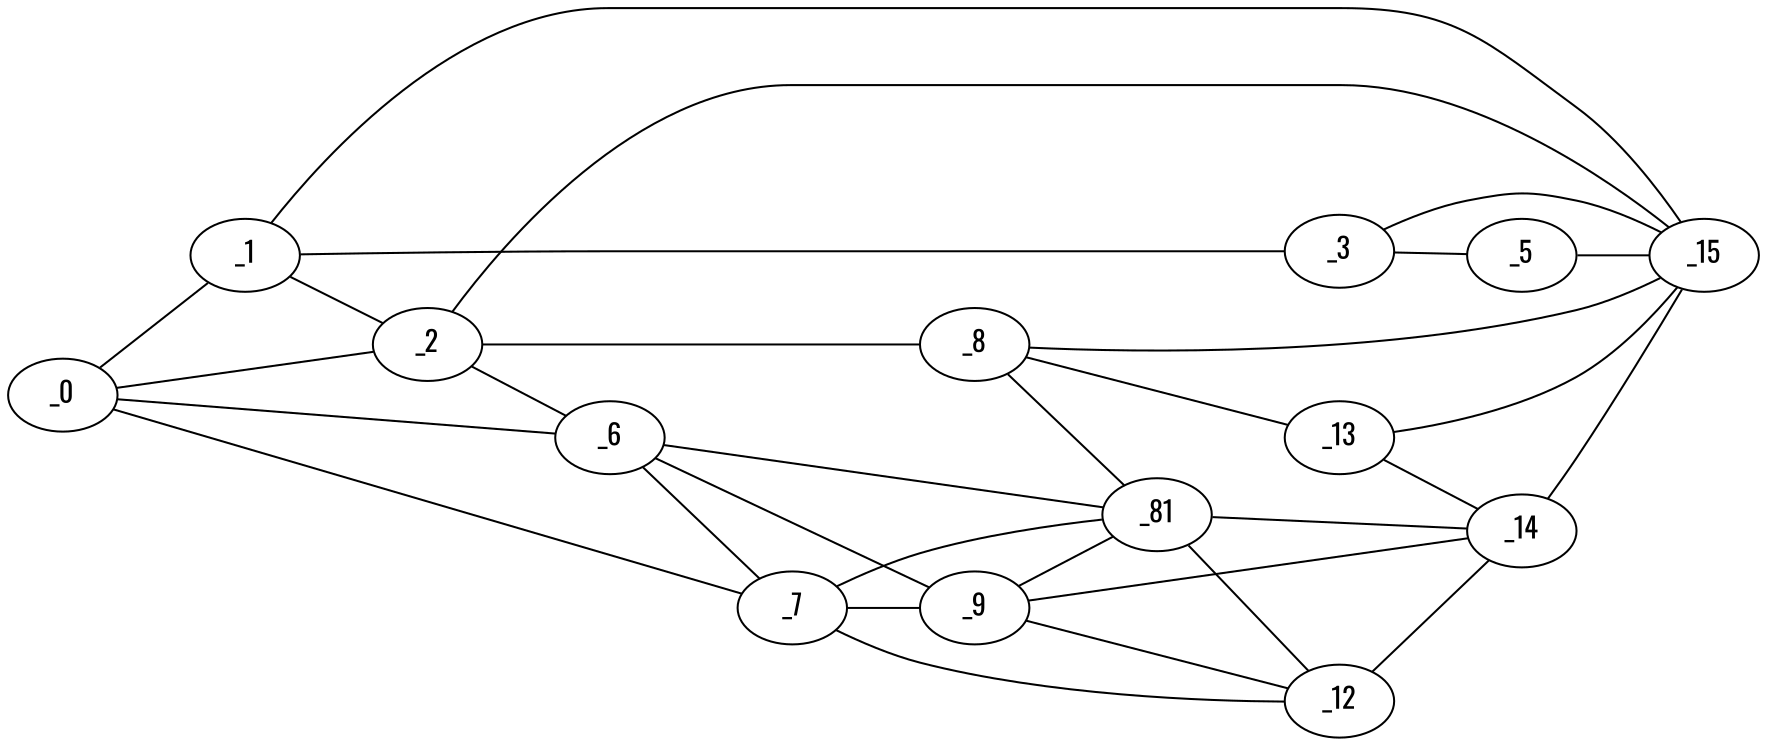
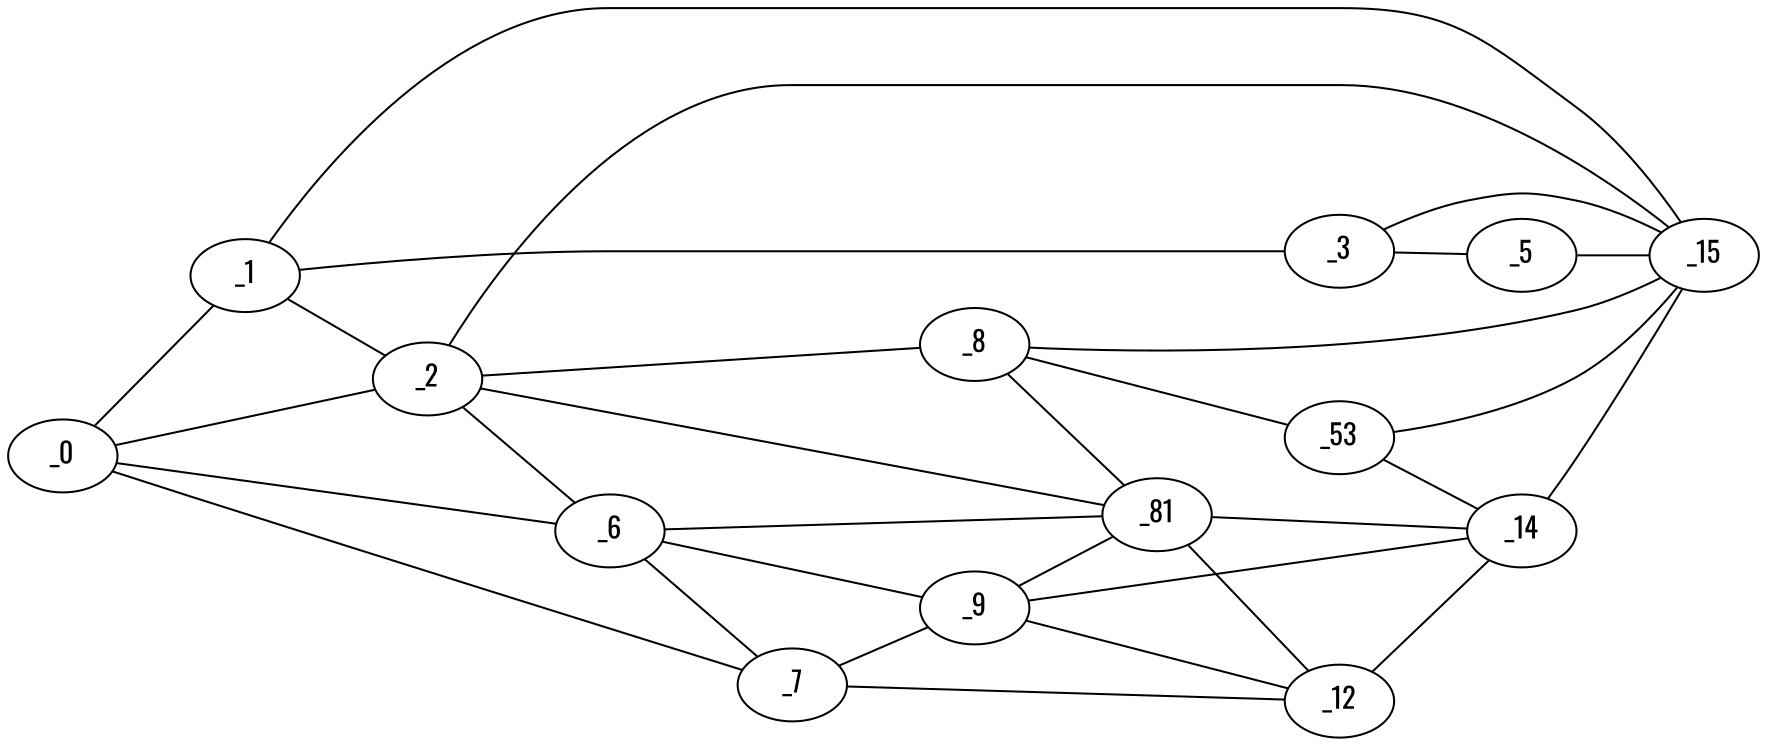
(1339, 438) -> (1339, 438)
(966, 541) -> (792, 447)
